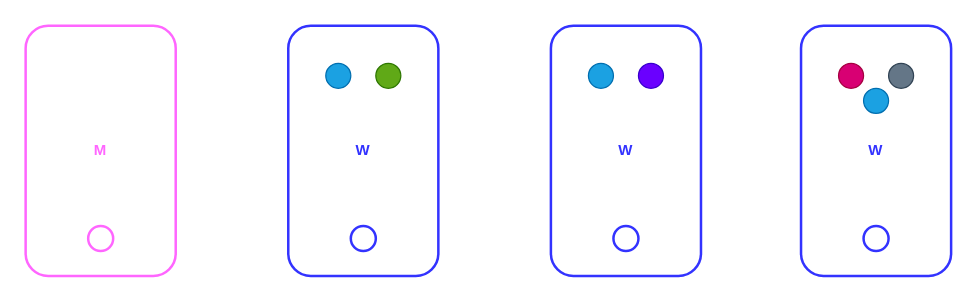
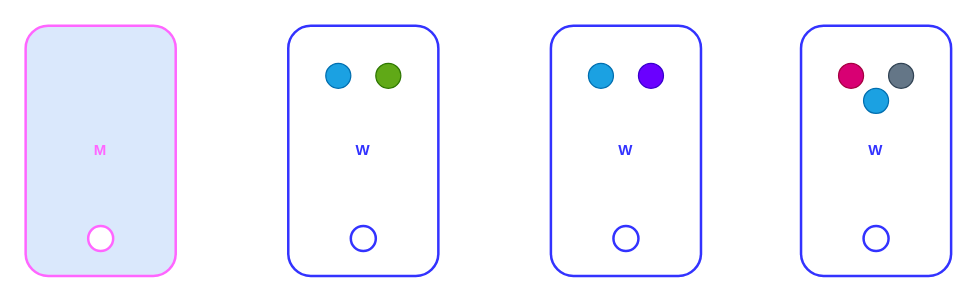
(101, 151) -> (101, 151)
